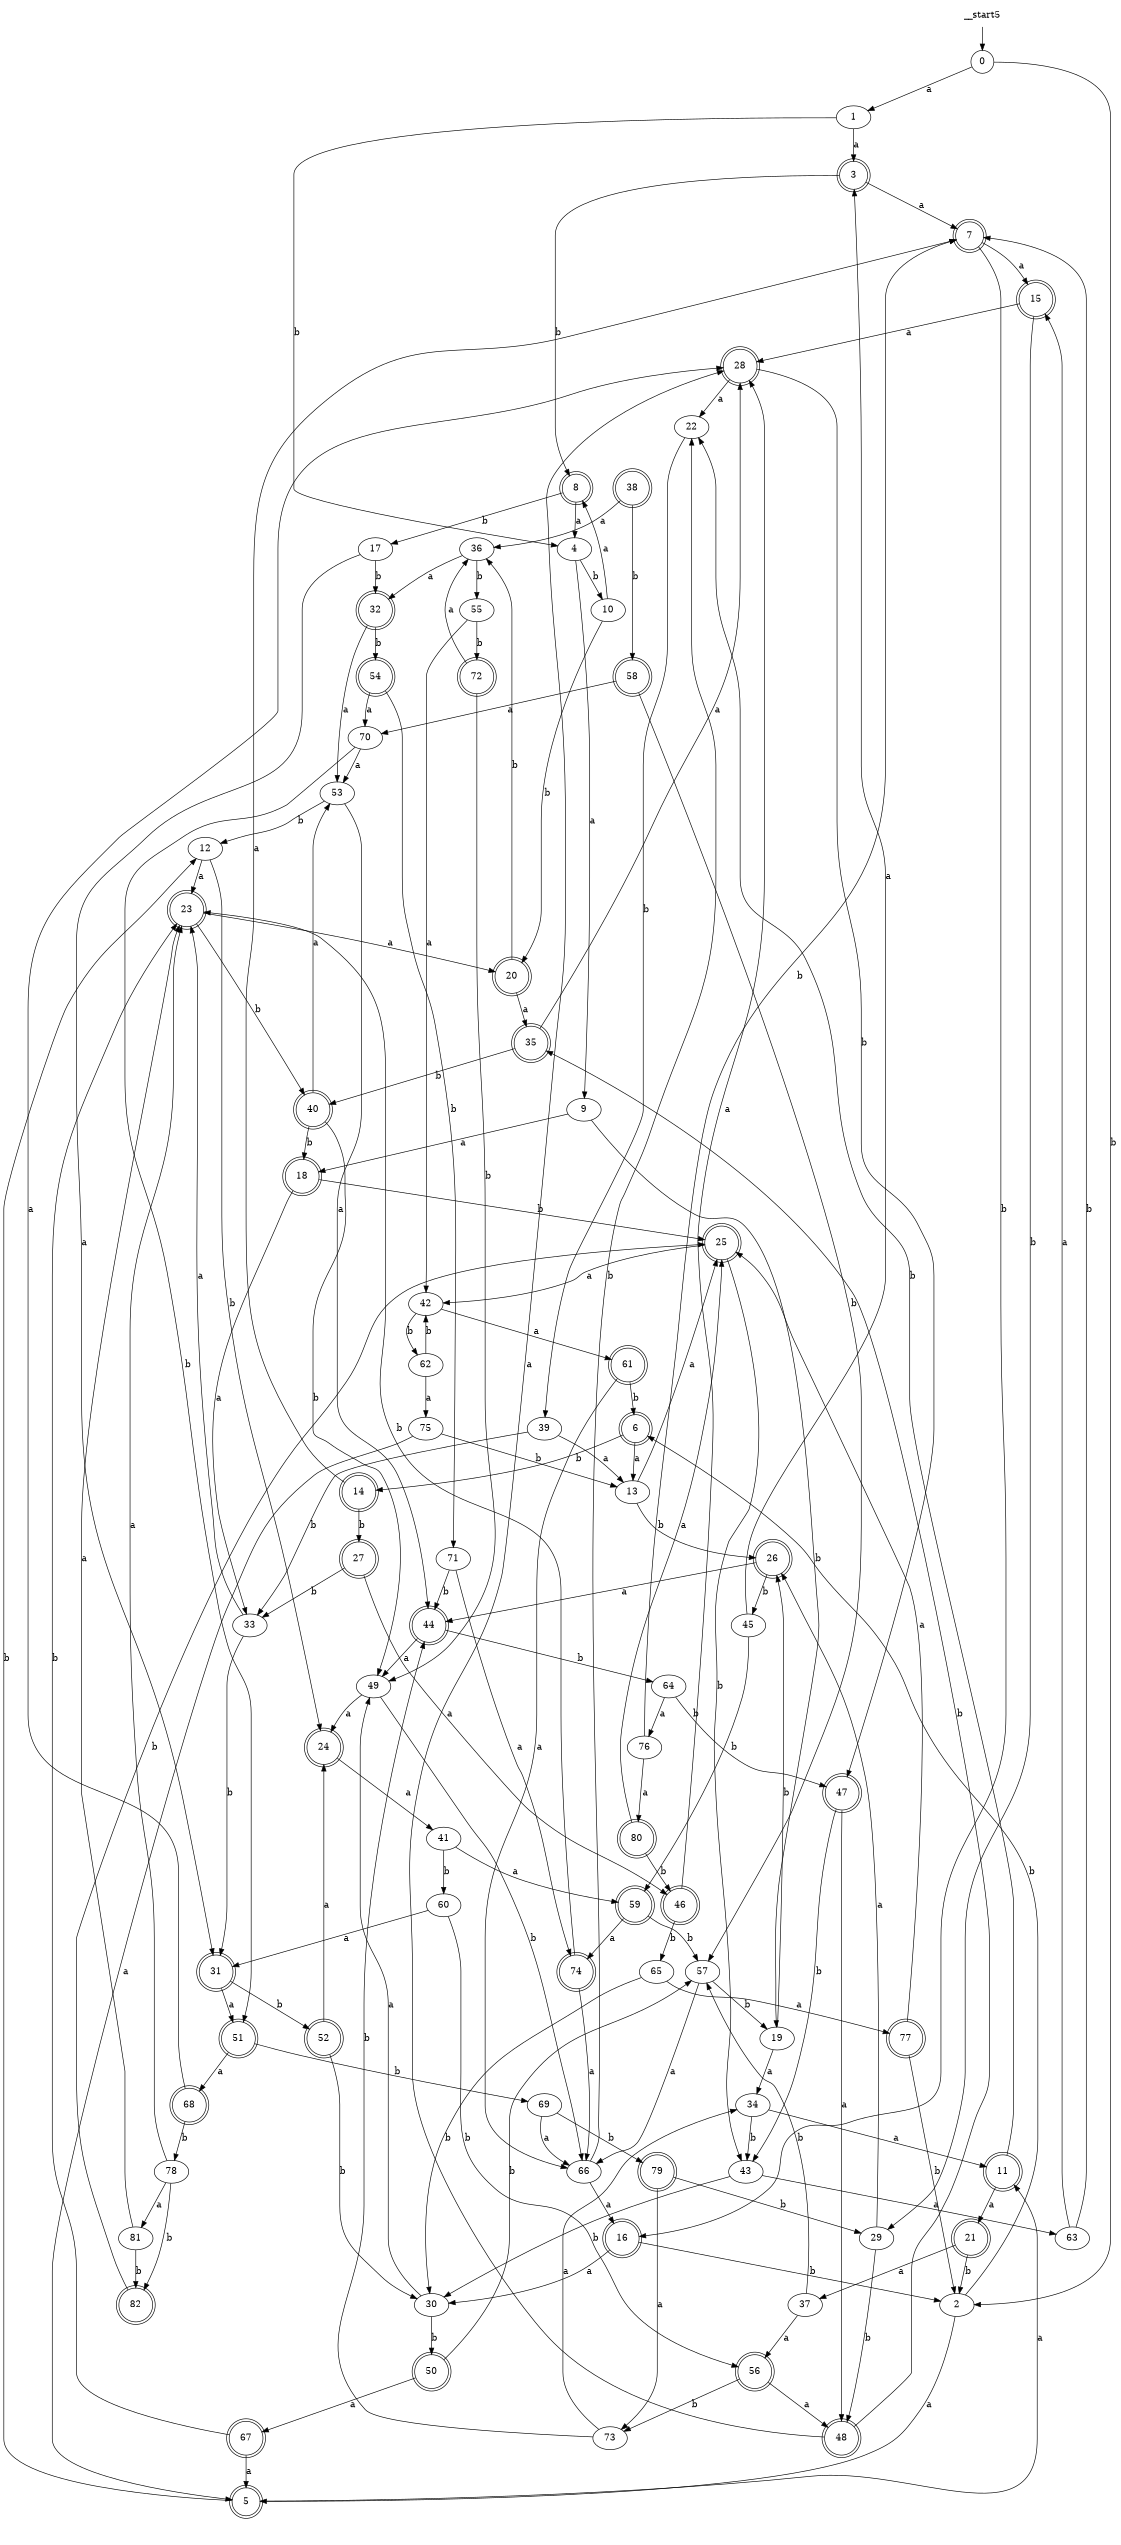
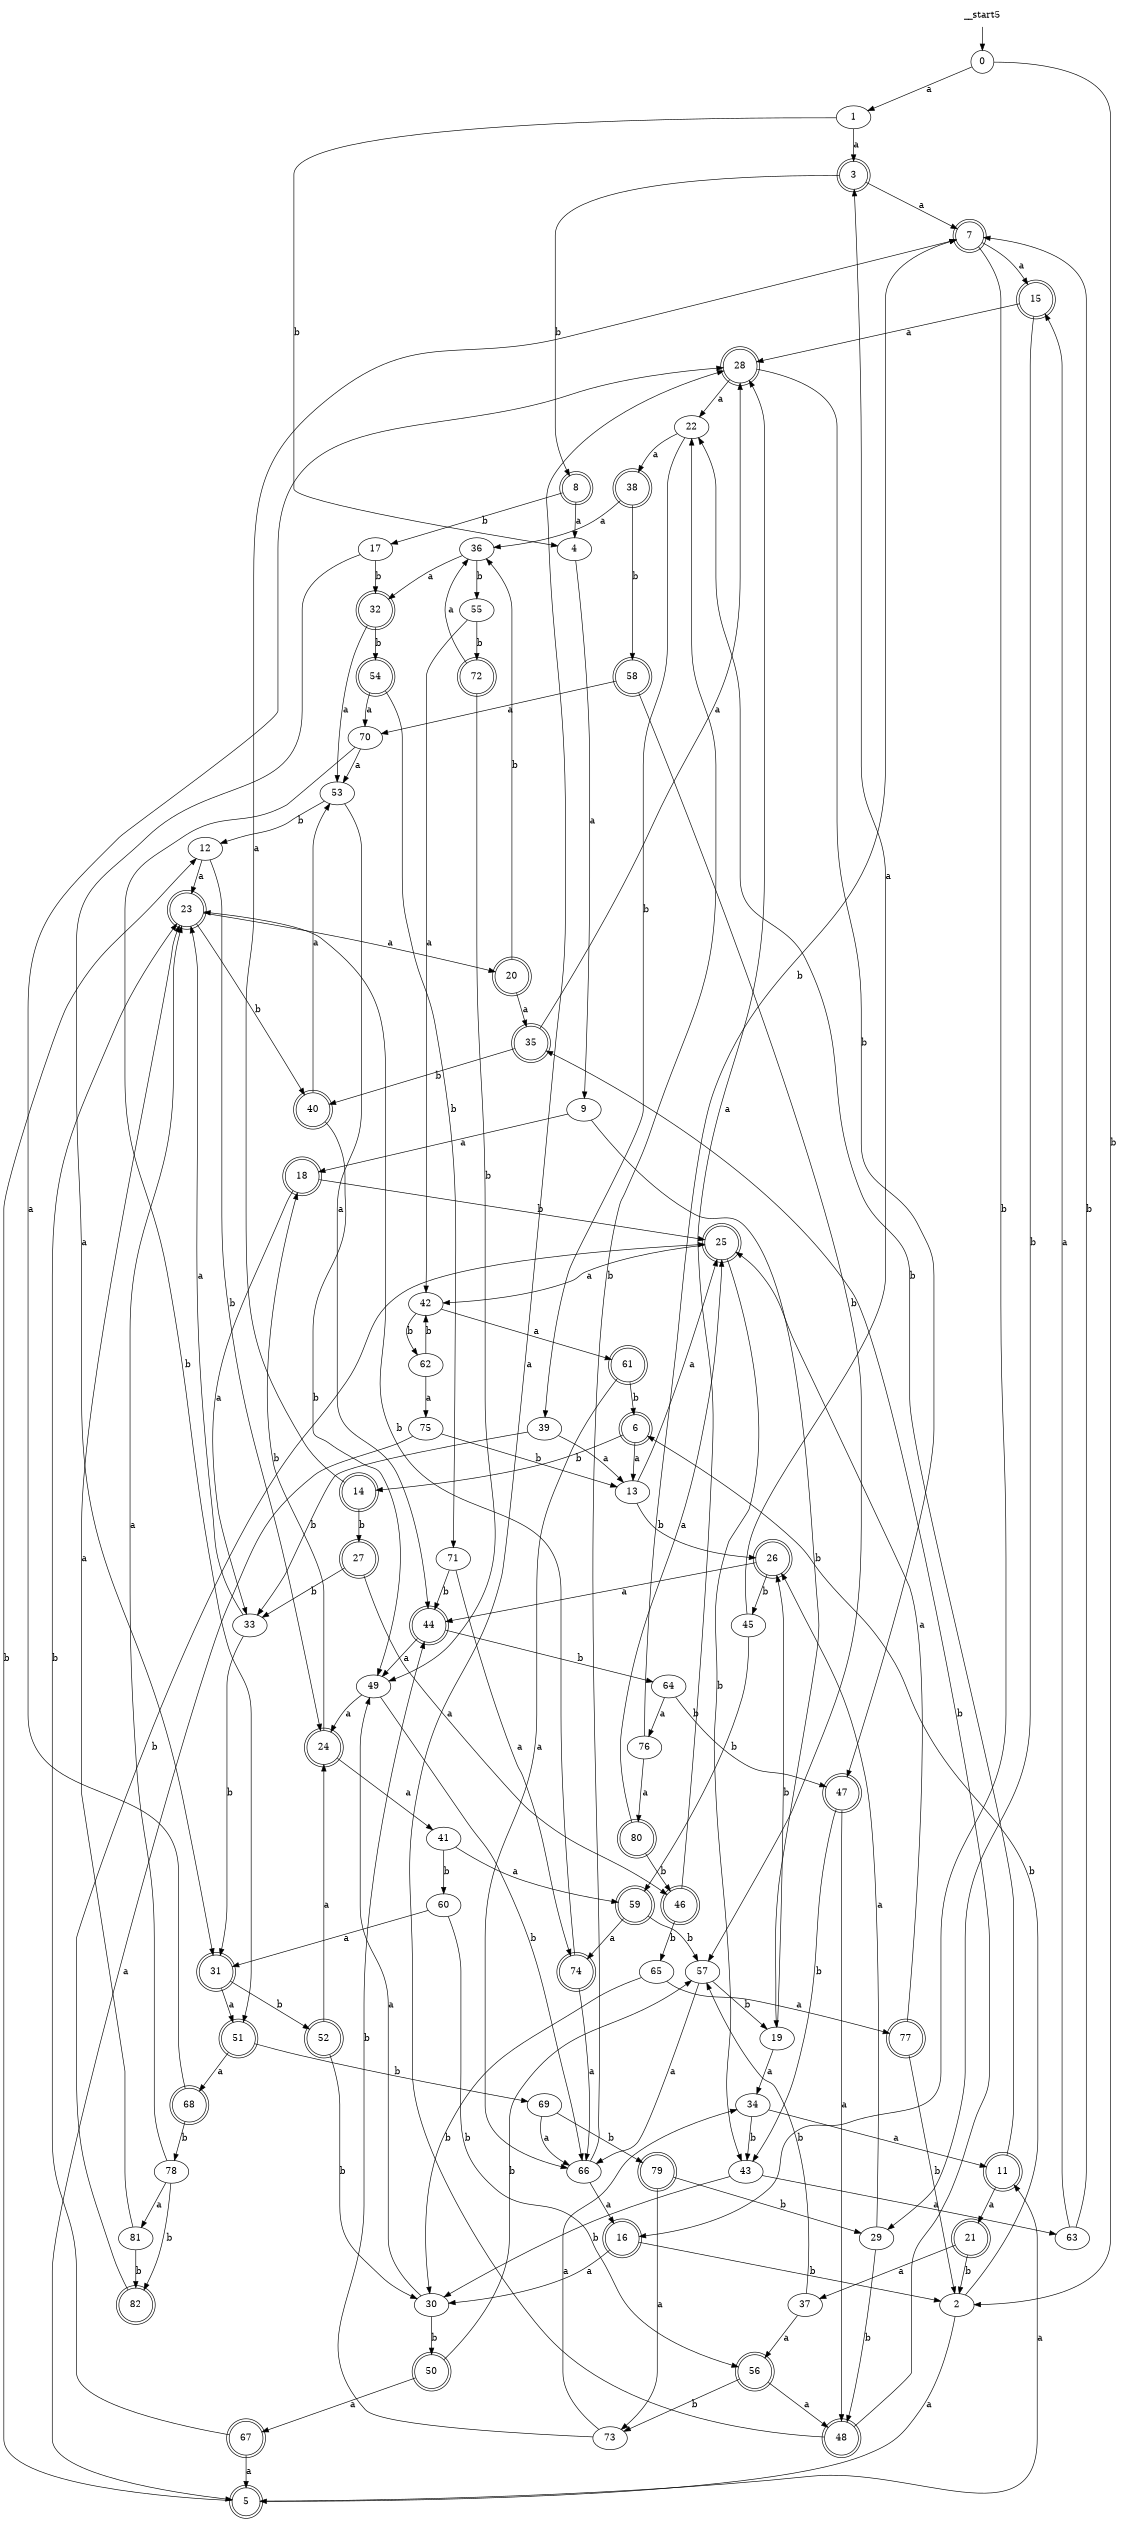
none -> (656, 447)
(608, 610) -> none
(306, 1140) -> (275, 1468)
